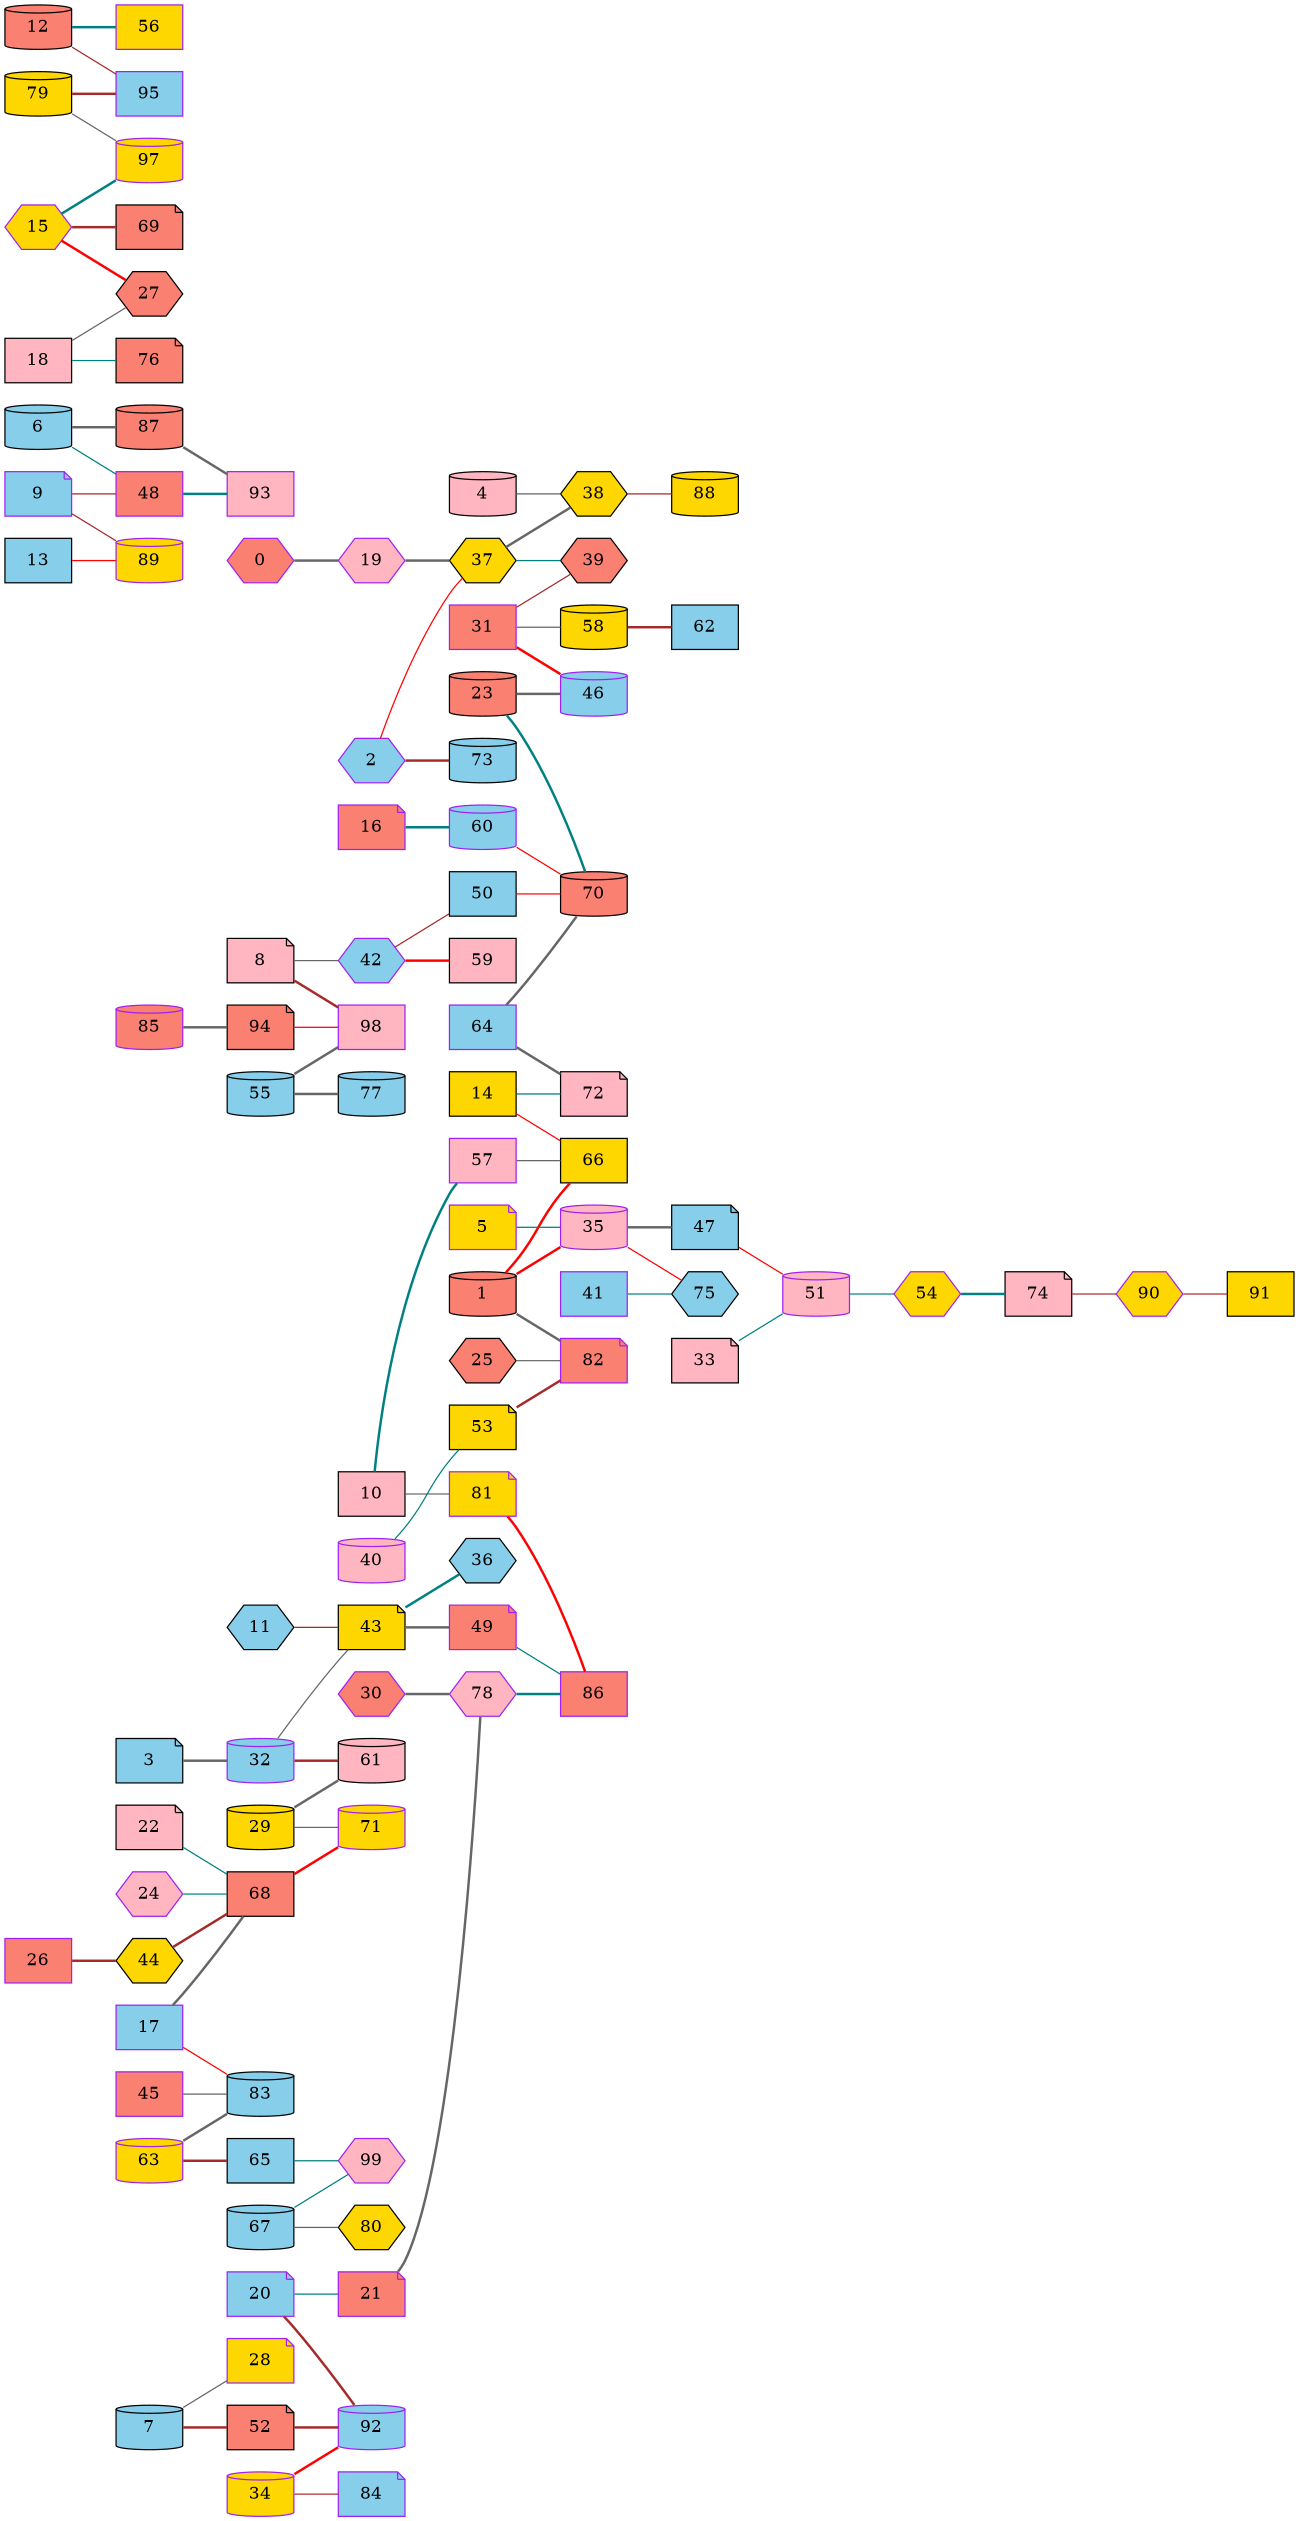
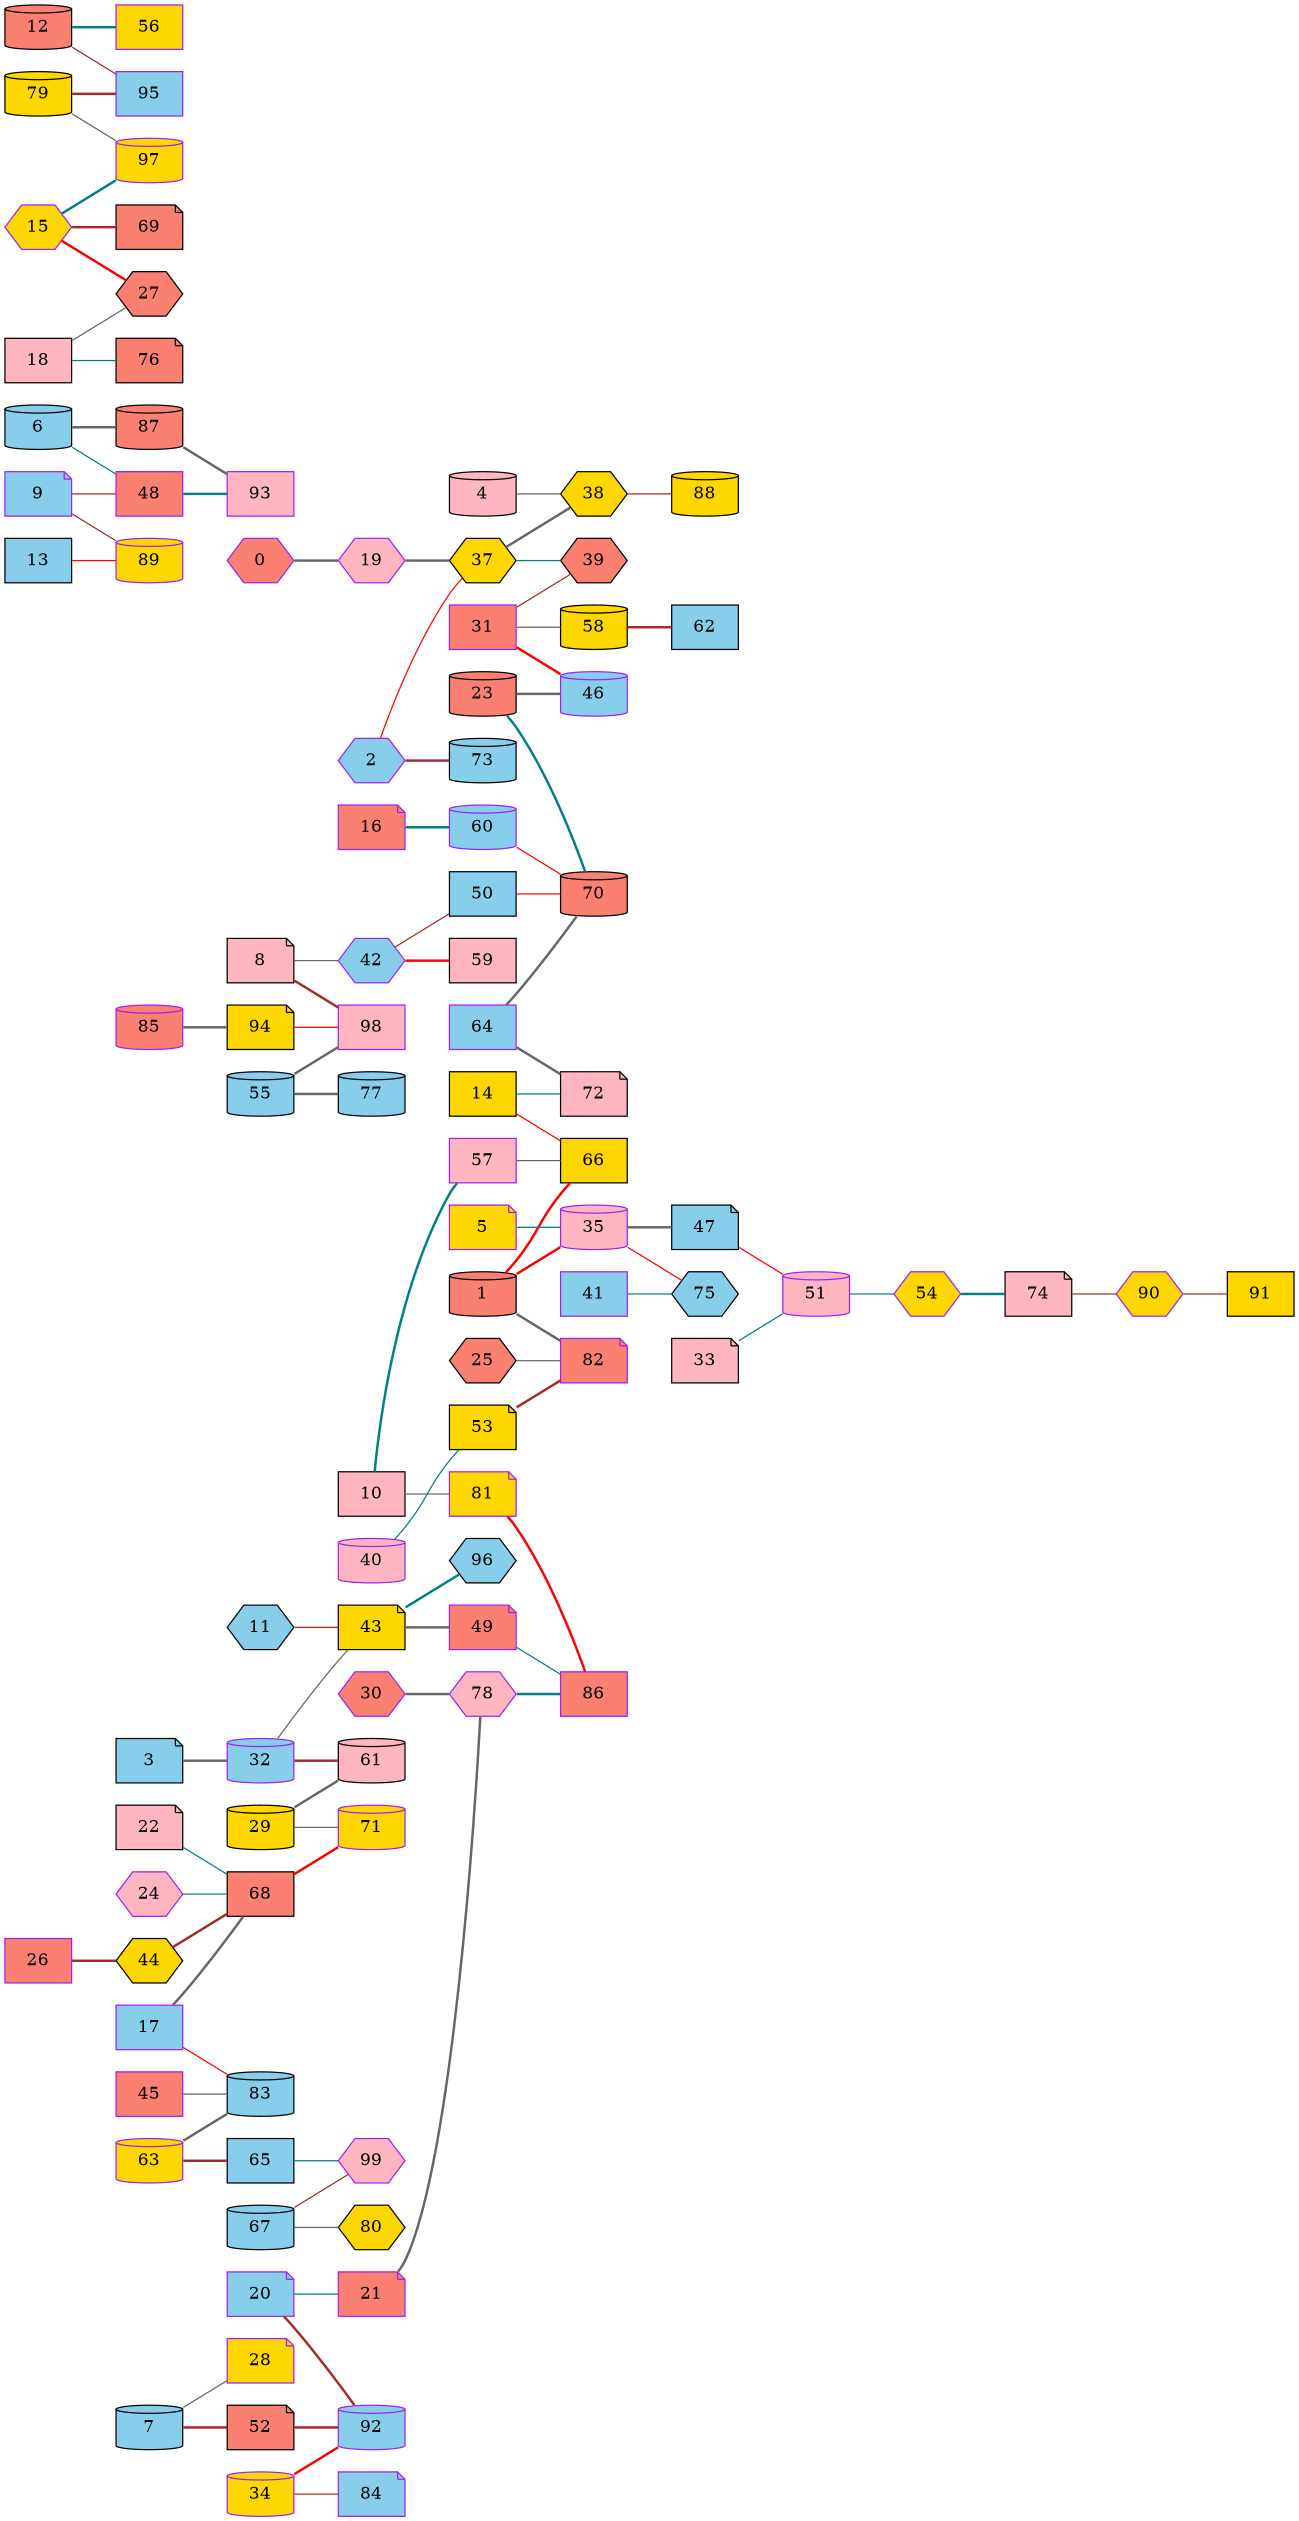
(261, 1027) -> (261, 1027)
(483, 1561) -> (483, 1561)
(321, 2191) -> (321, 2191)
